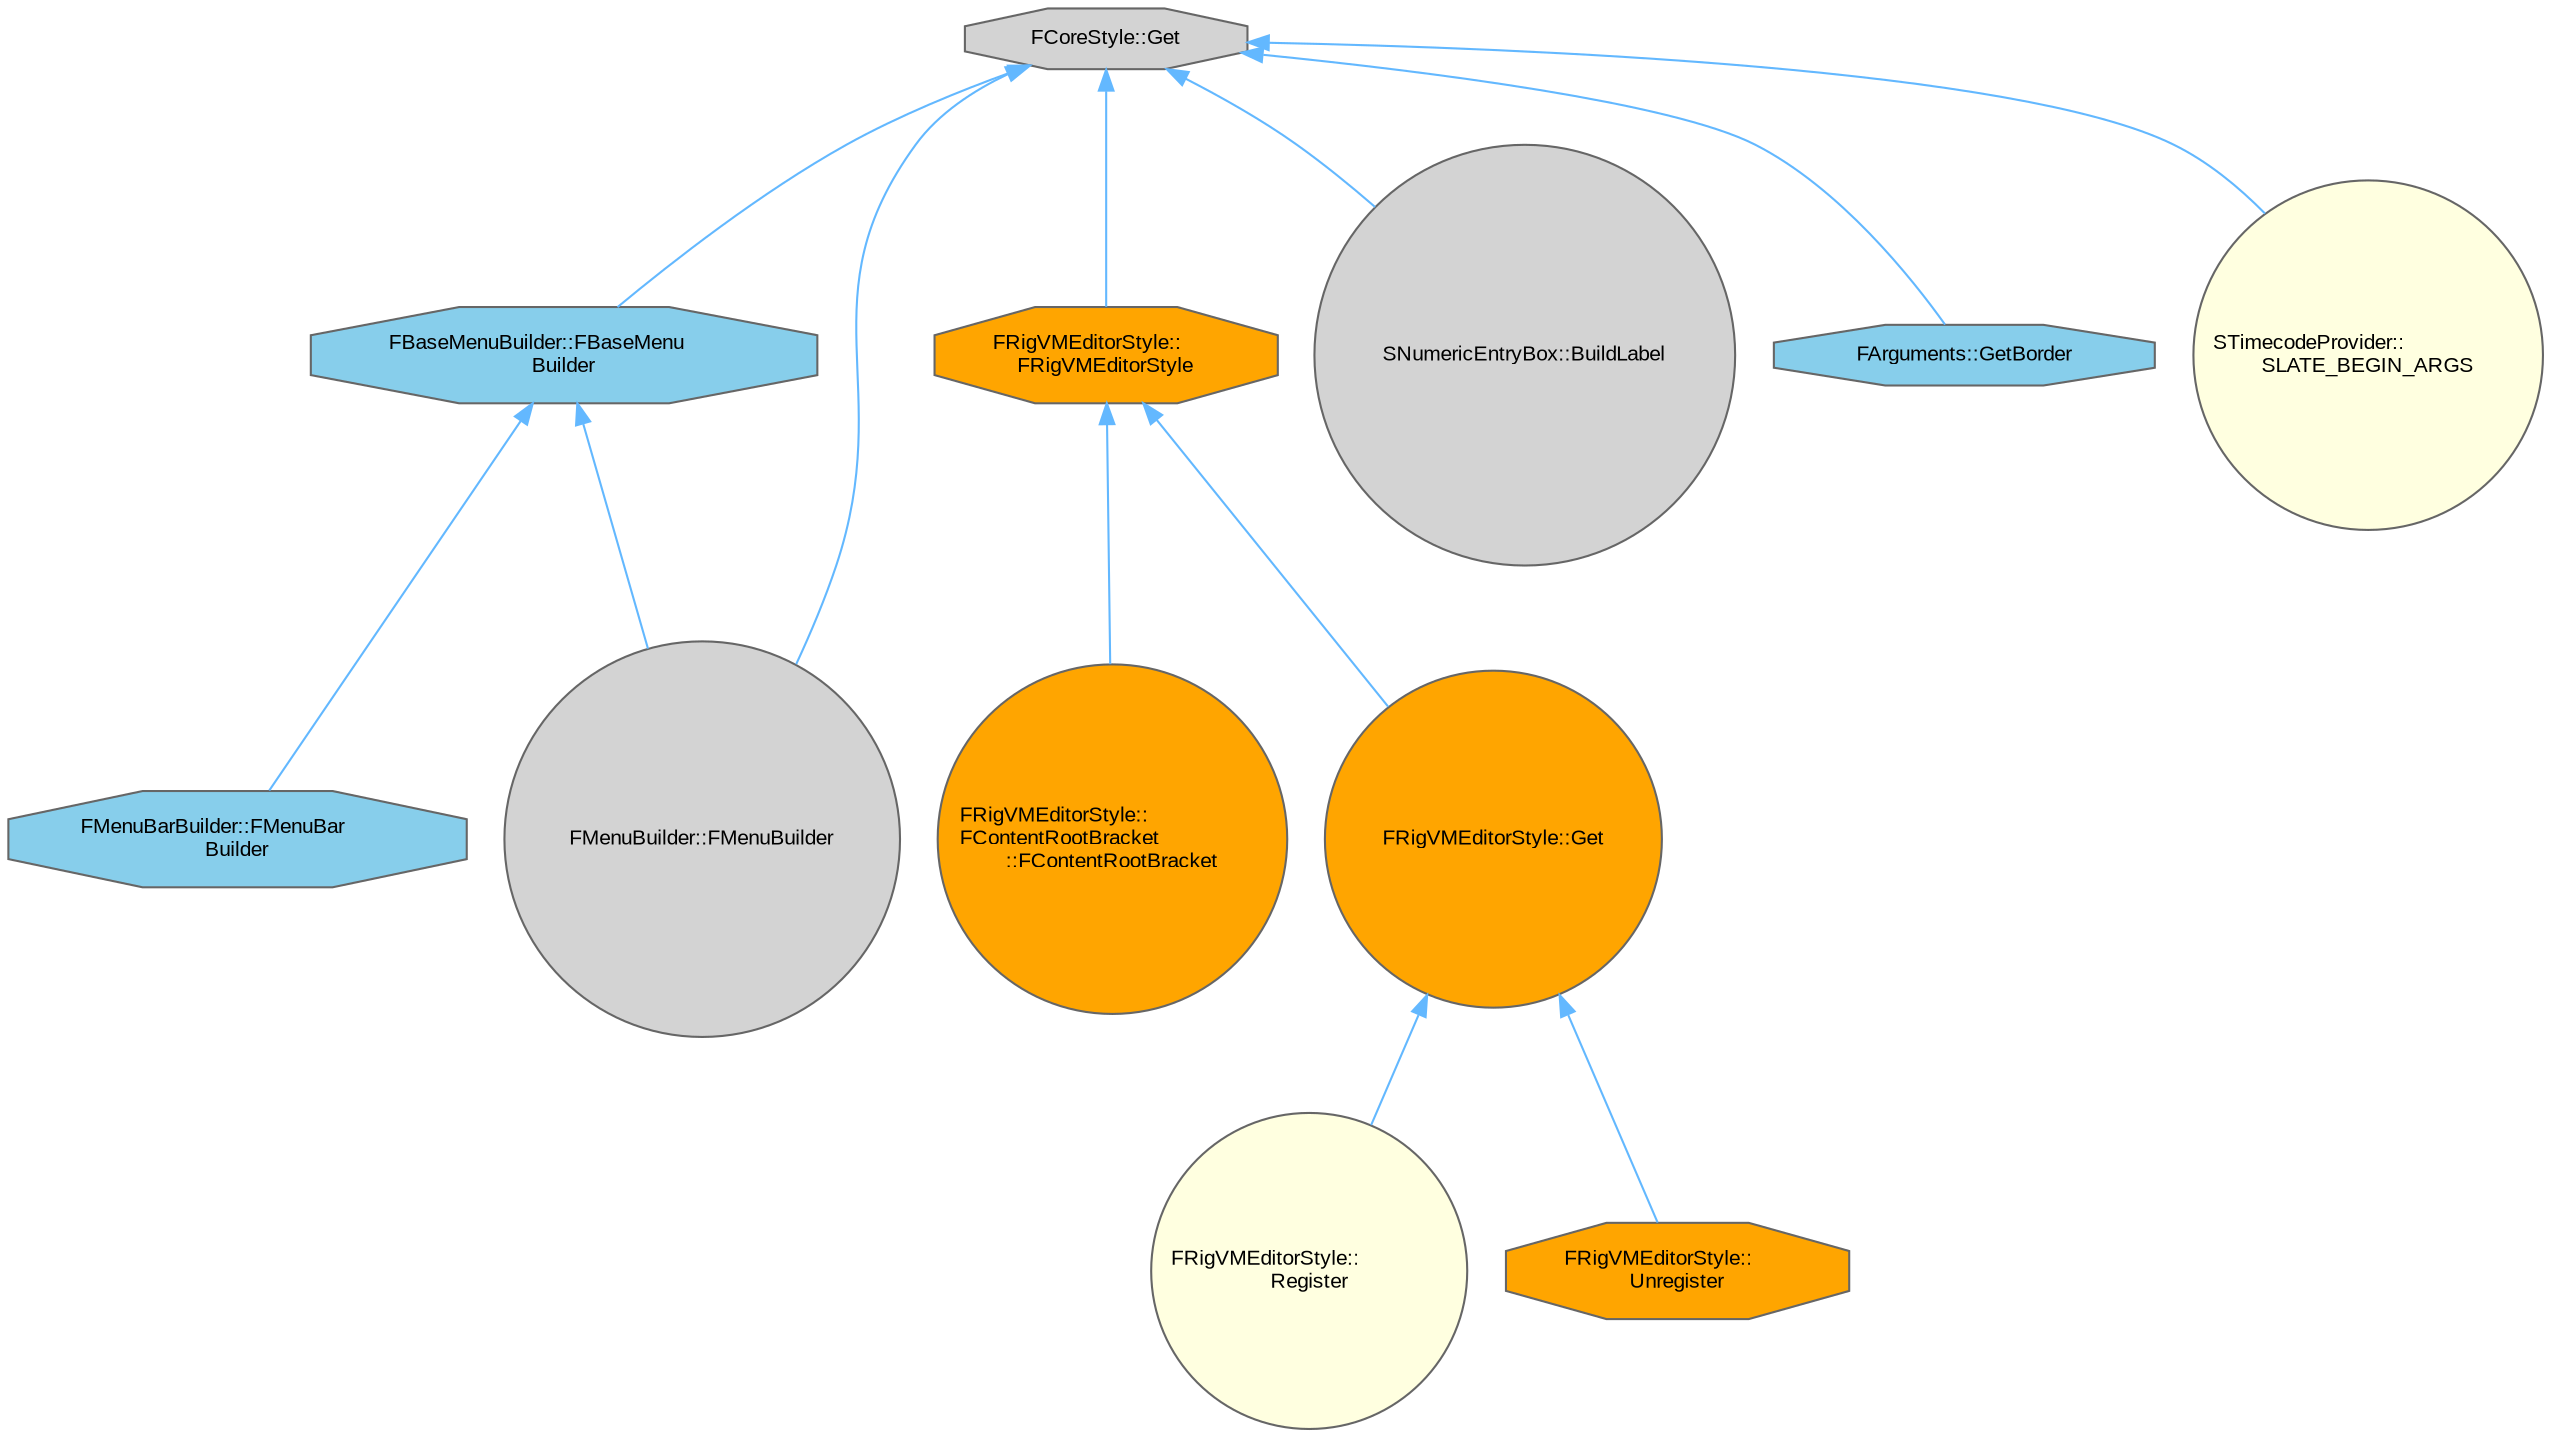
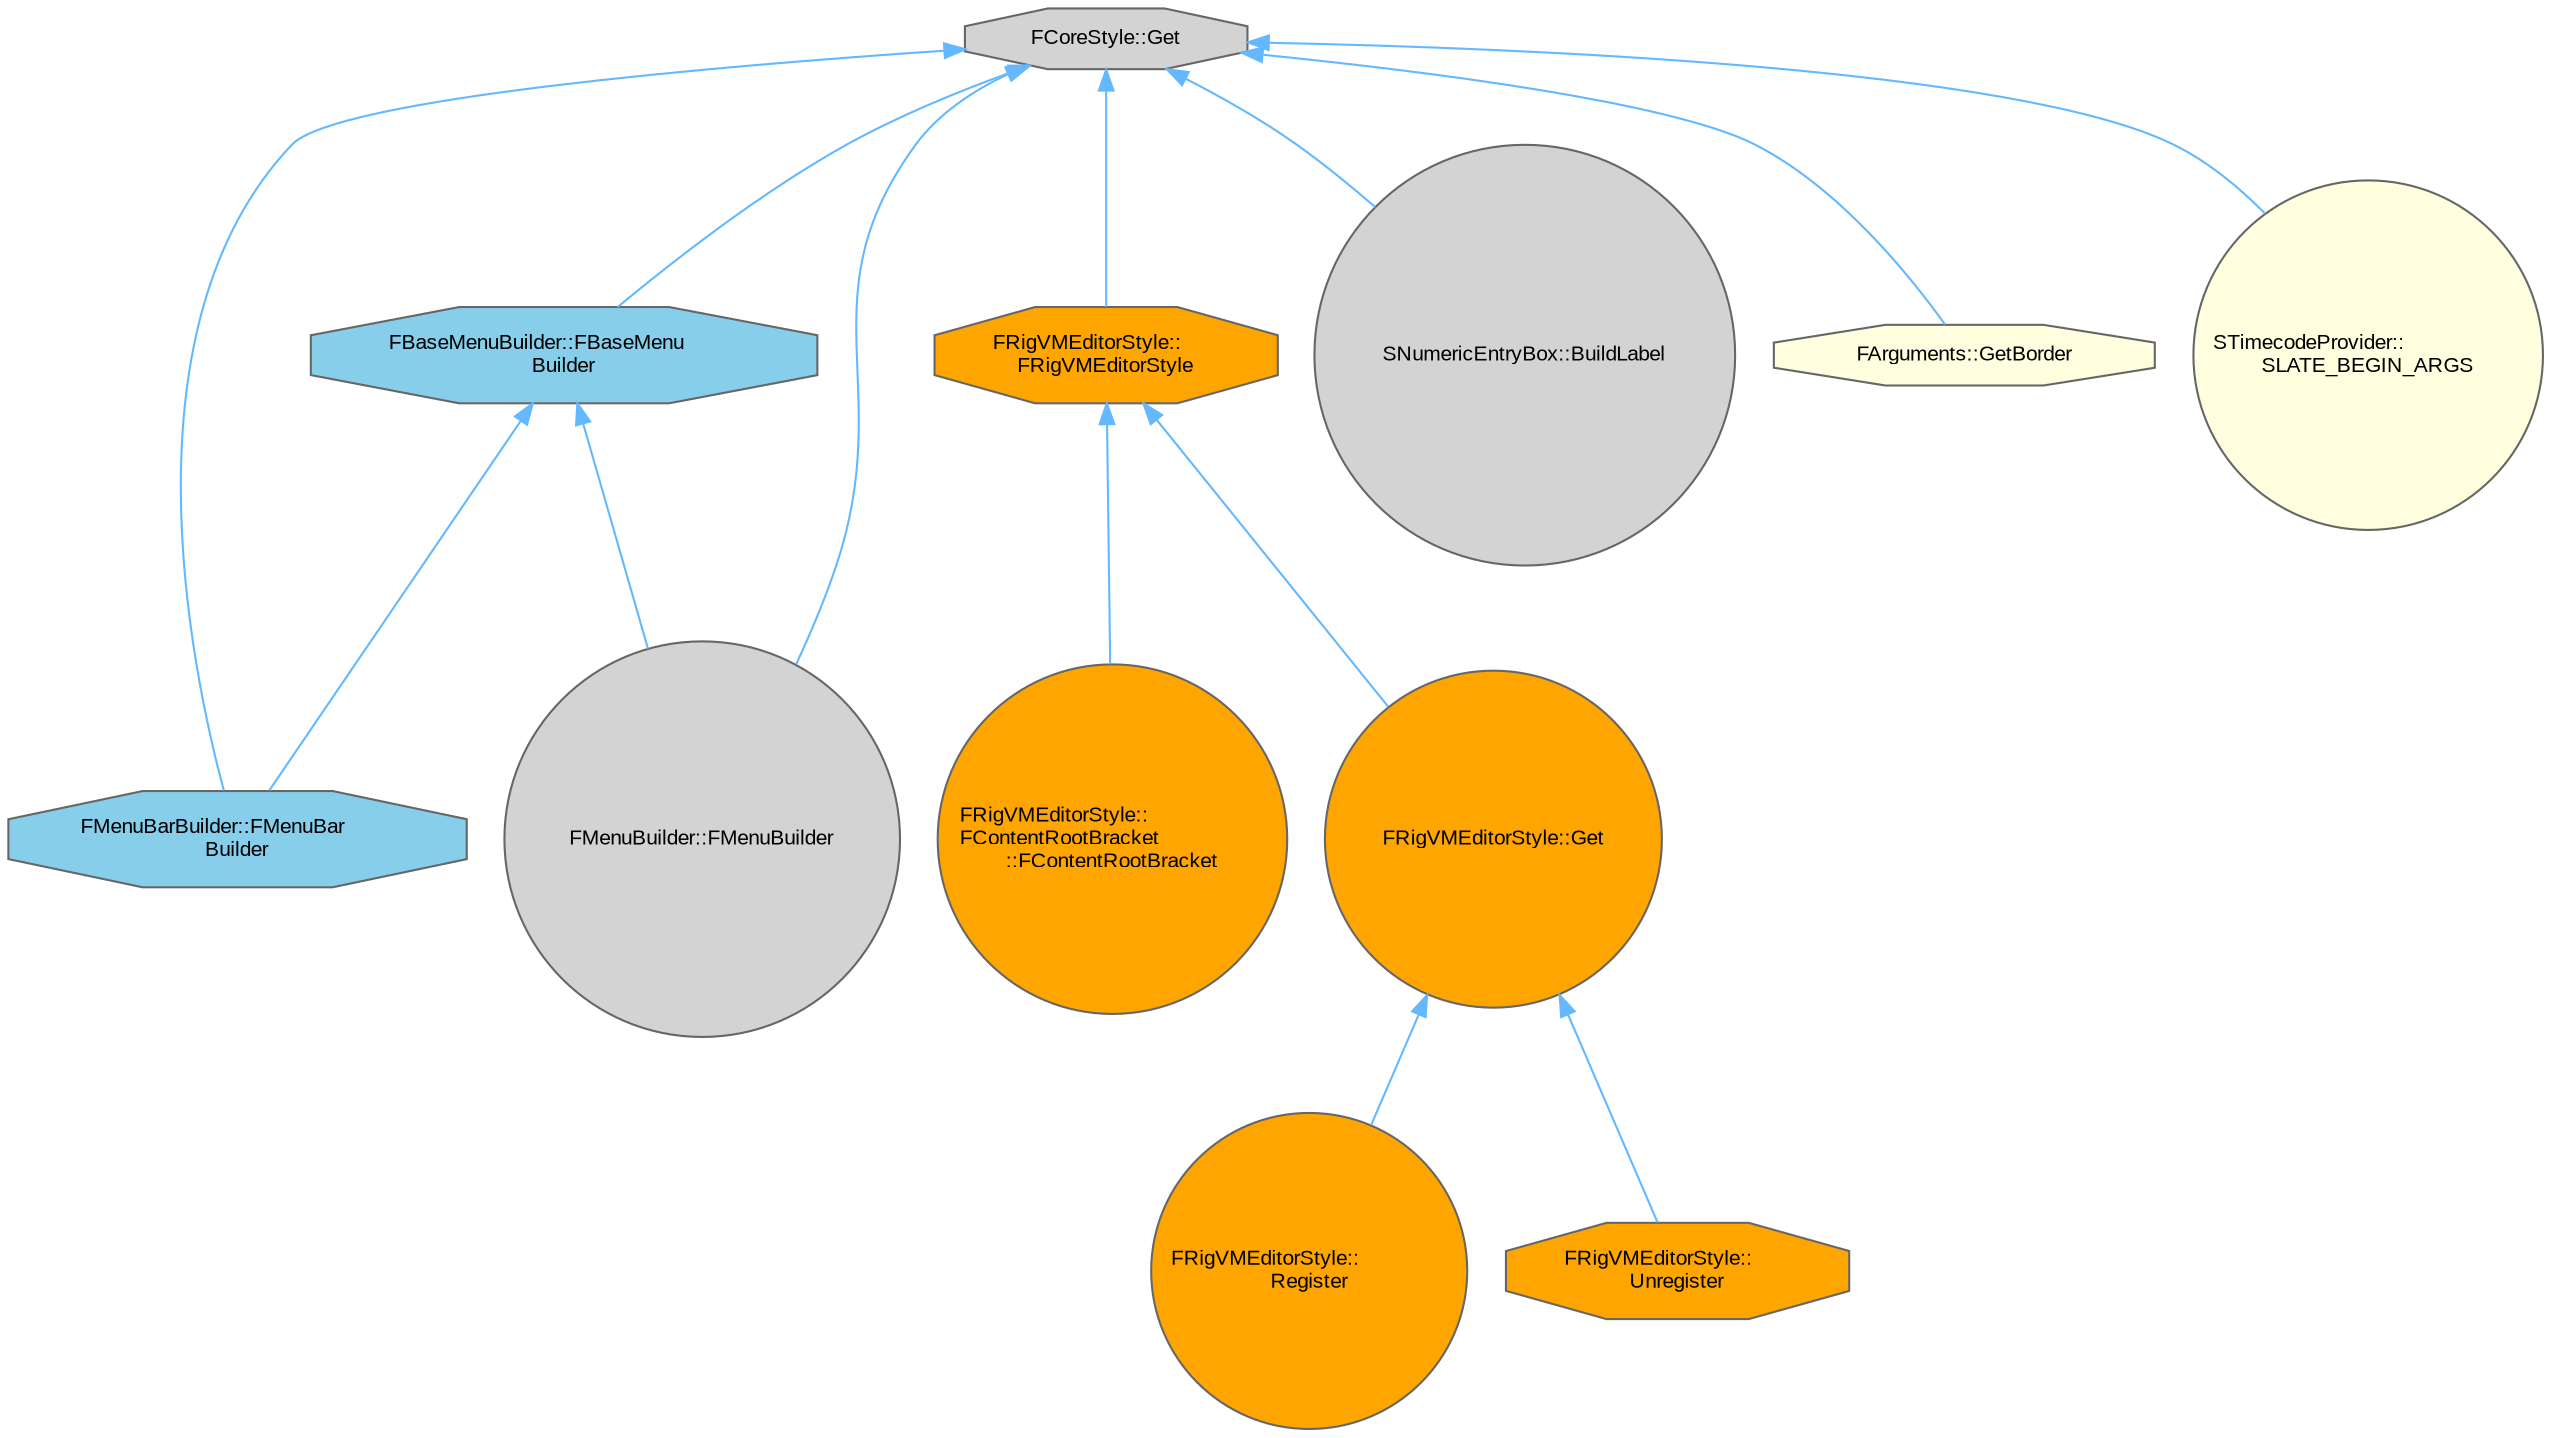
none -> (288, 150)
(1964, 355) -> (1964, 355)
(1309, 1271) -> (1309, 1271)
